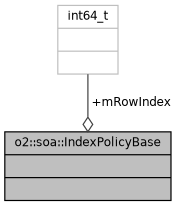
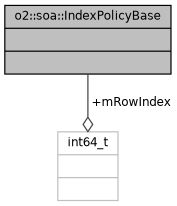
(88, 95) -> (88, 95)
